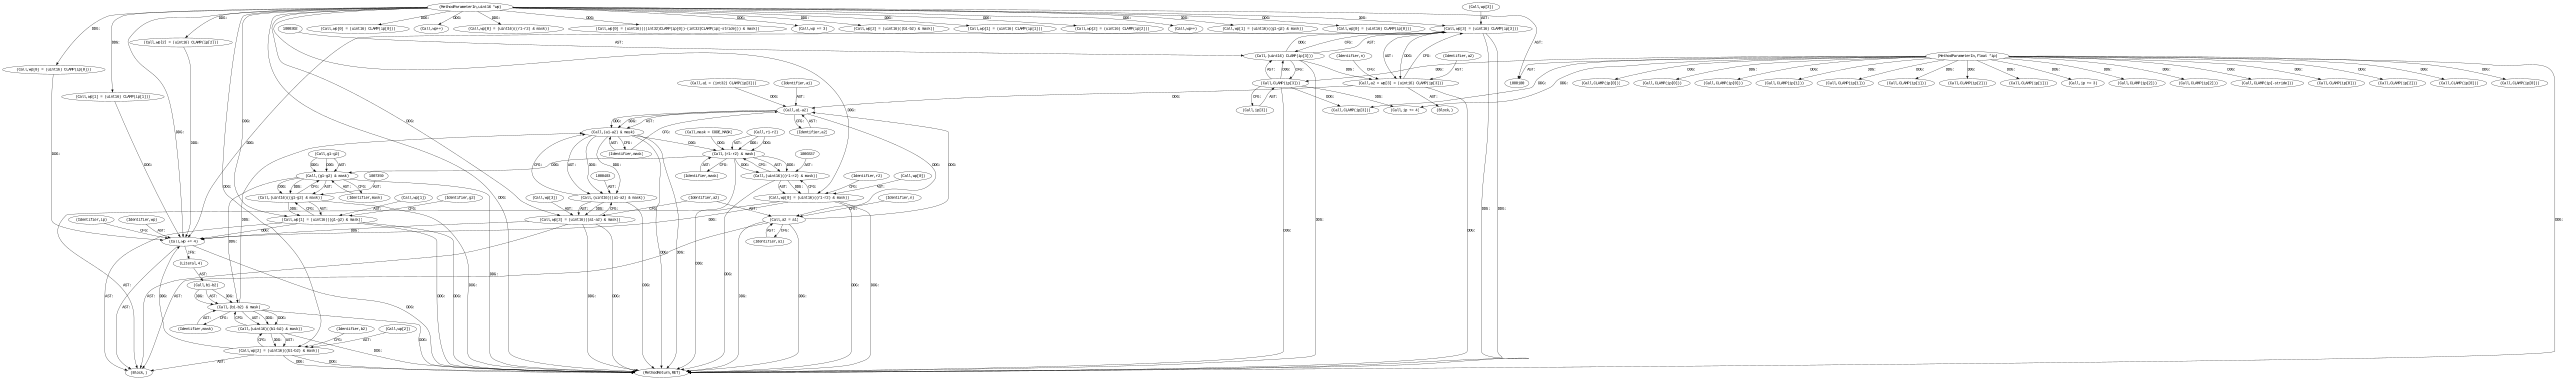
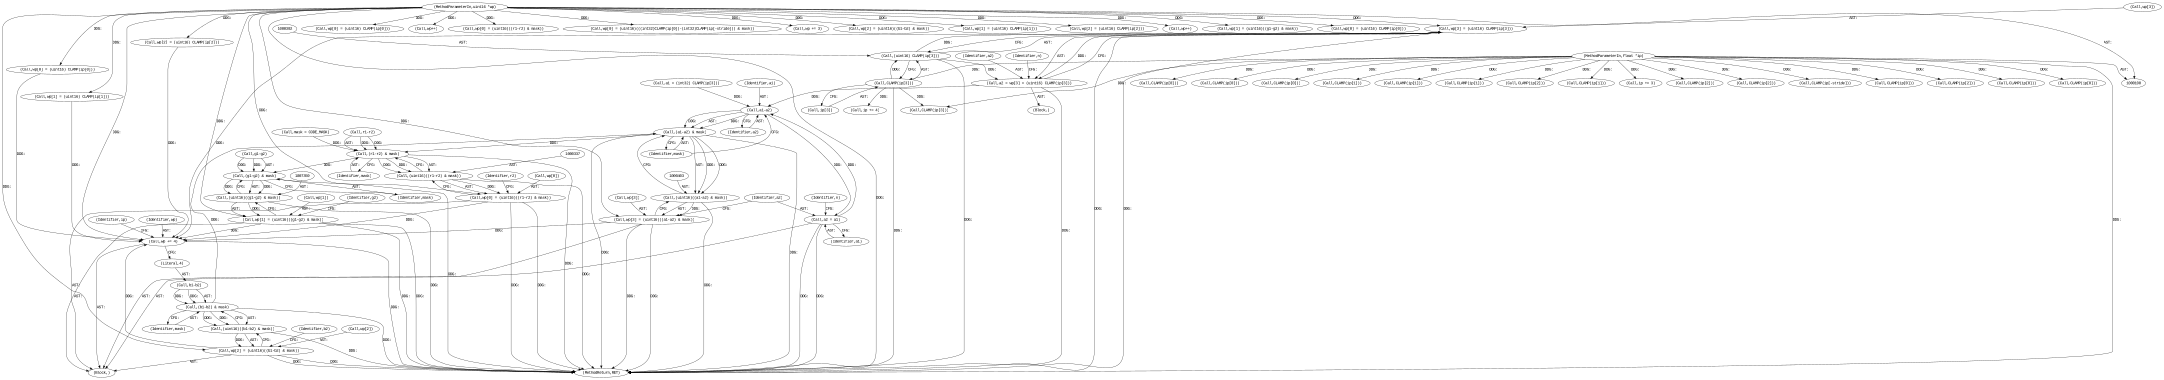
(1671, 63) -> none
(229, 215) -> none
